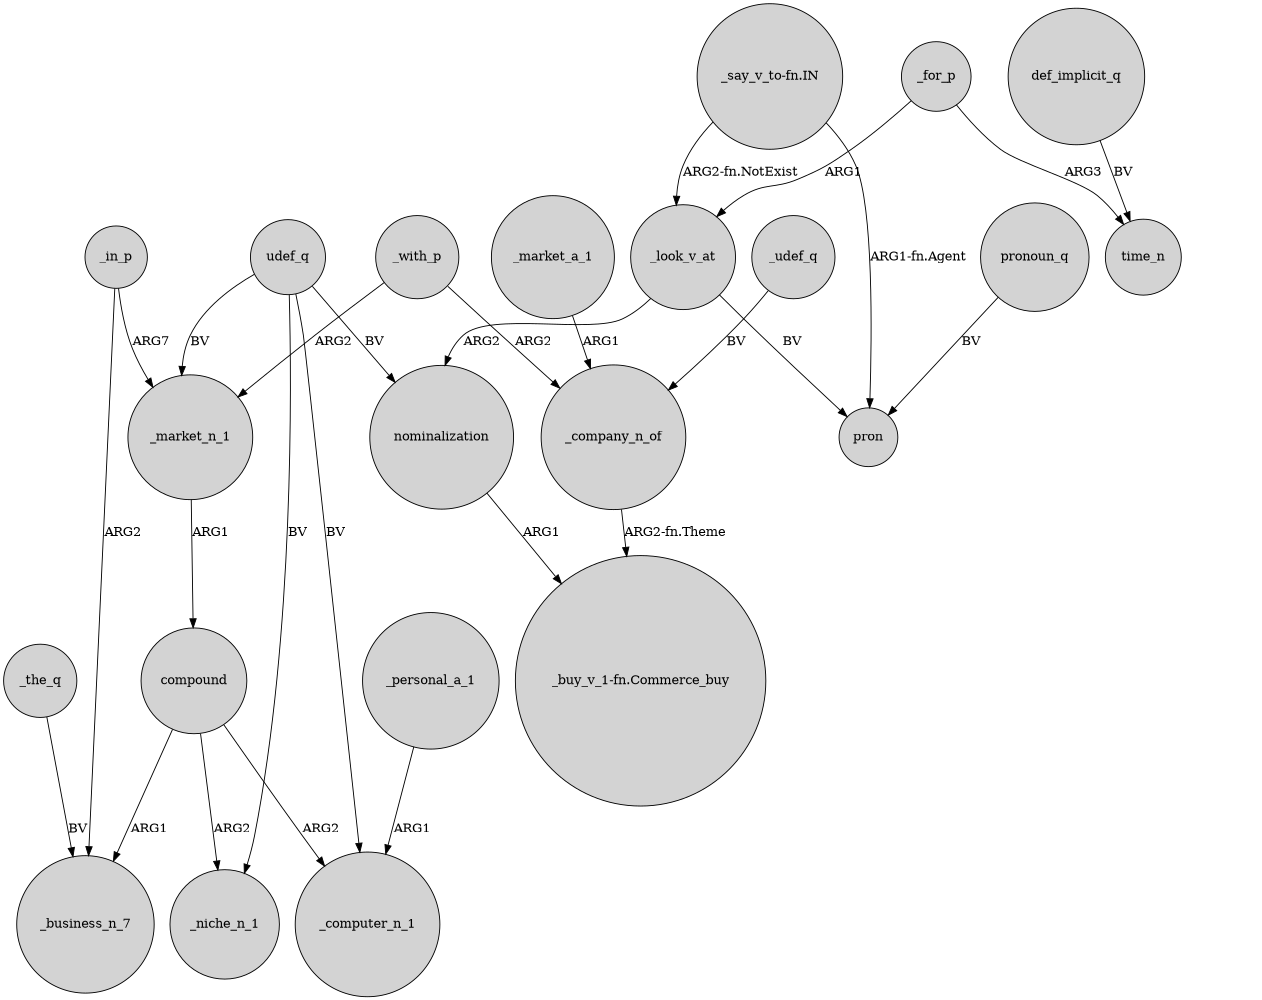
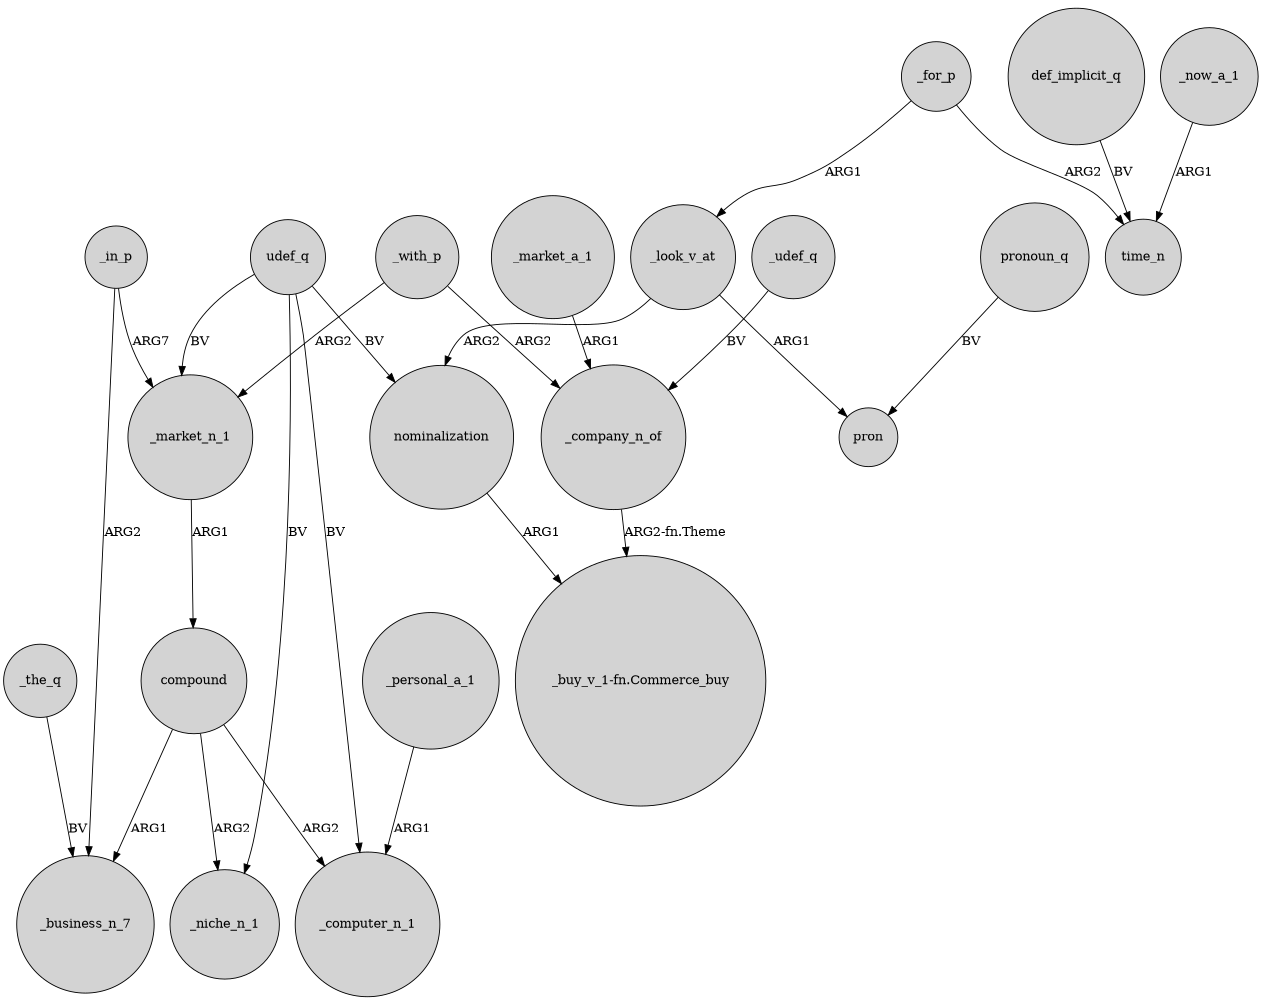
(770, 76) -> none
none -> (1209, 76)
(1083, 172) -> (1083, 172)
(792, 342) -> (792, 342)
